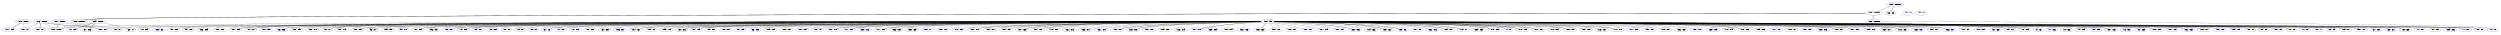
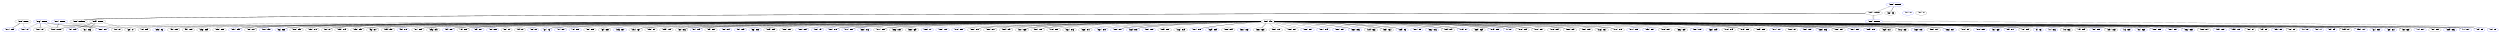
(1546, 23) -> (1546, 23)
